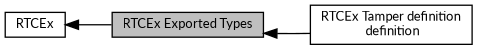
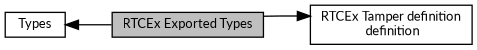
(35, 25) -> (35, 25)
(294, 34) -> (281, 16)
